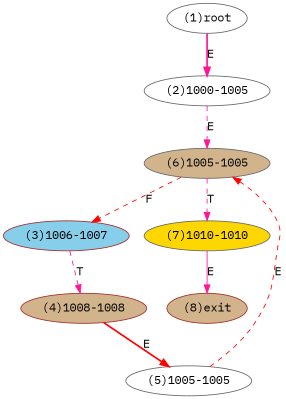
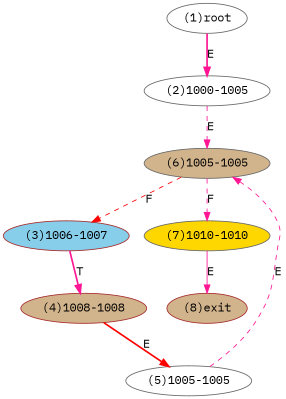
(211, 200) -> (211, 200)
(74, 268) -> (74, 268)
(273, 278) -> (273, 278)
